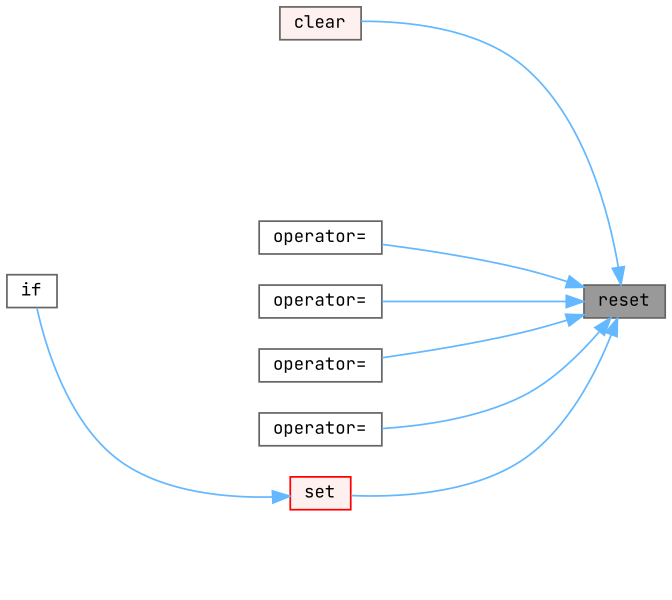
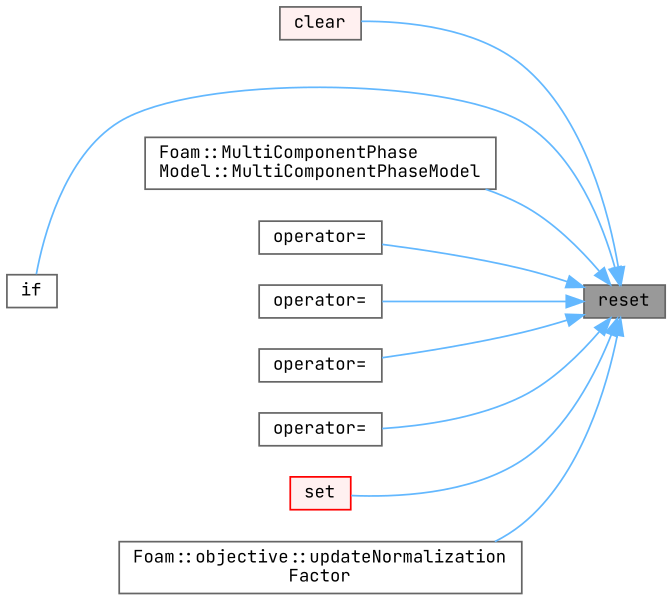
none -> (321, 163)
(113, 455) -> (320, 87)
none -> (321, 568)
